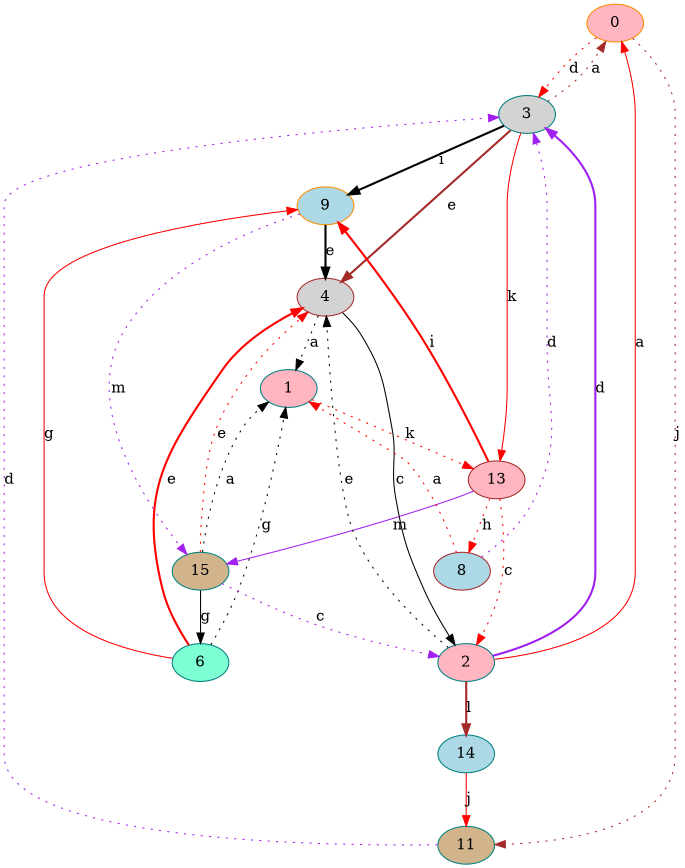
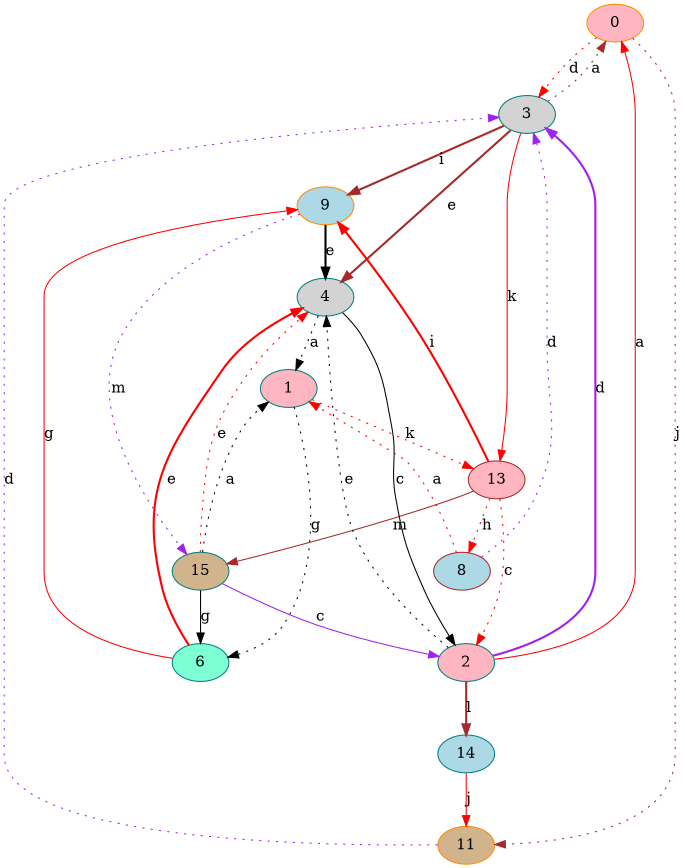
(431, 158) -> (431, 158)
(325, 297) -> (325, 297)
(362, 528) -> (362, 528)
(257, 535) -> (308, 552)
(323, 627) -> (323, 627)
(466, 845) -> (466, 845)
